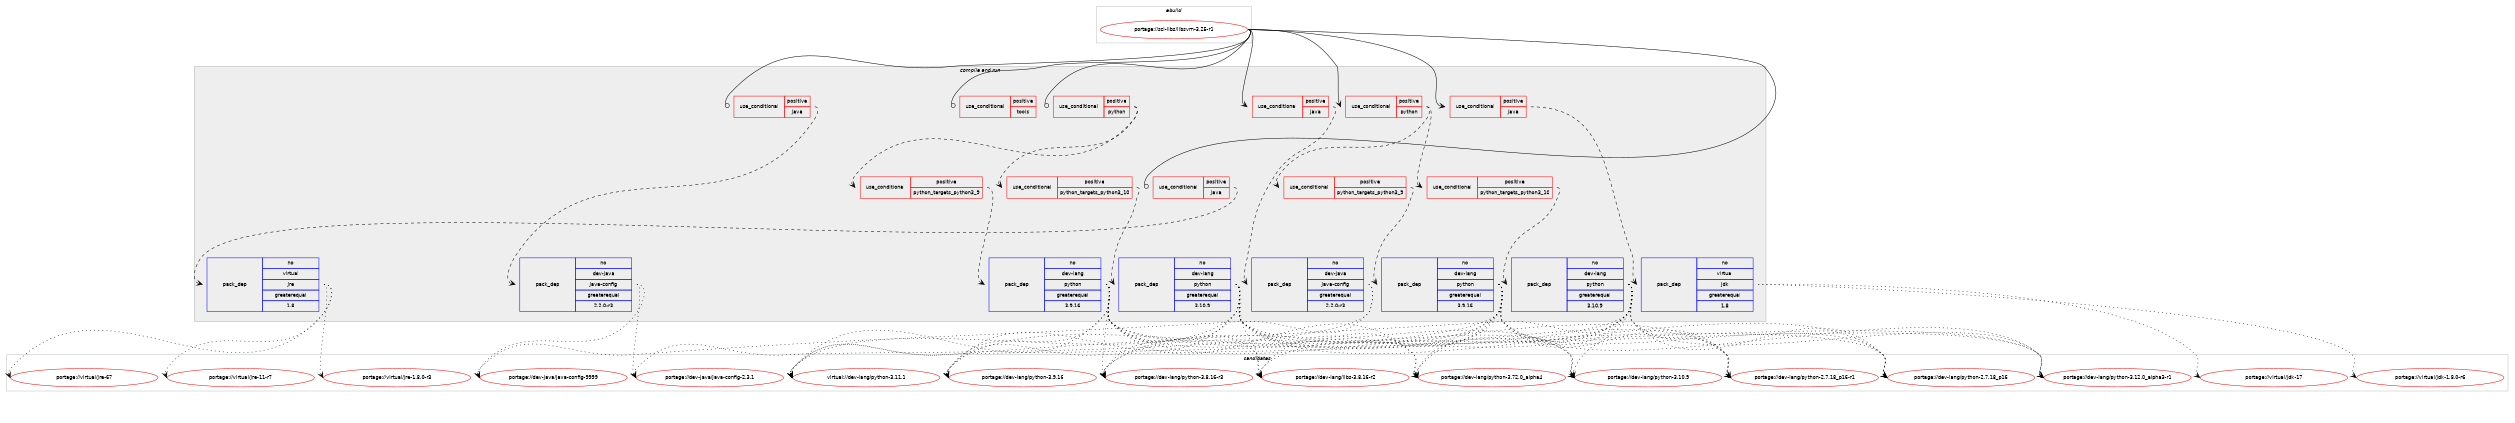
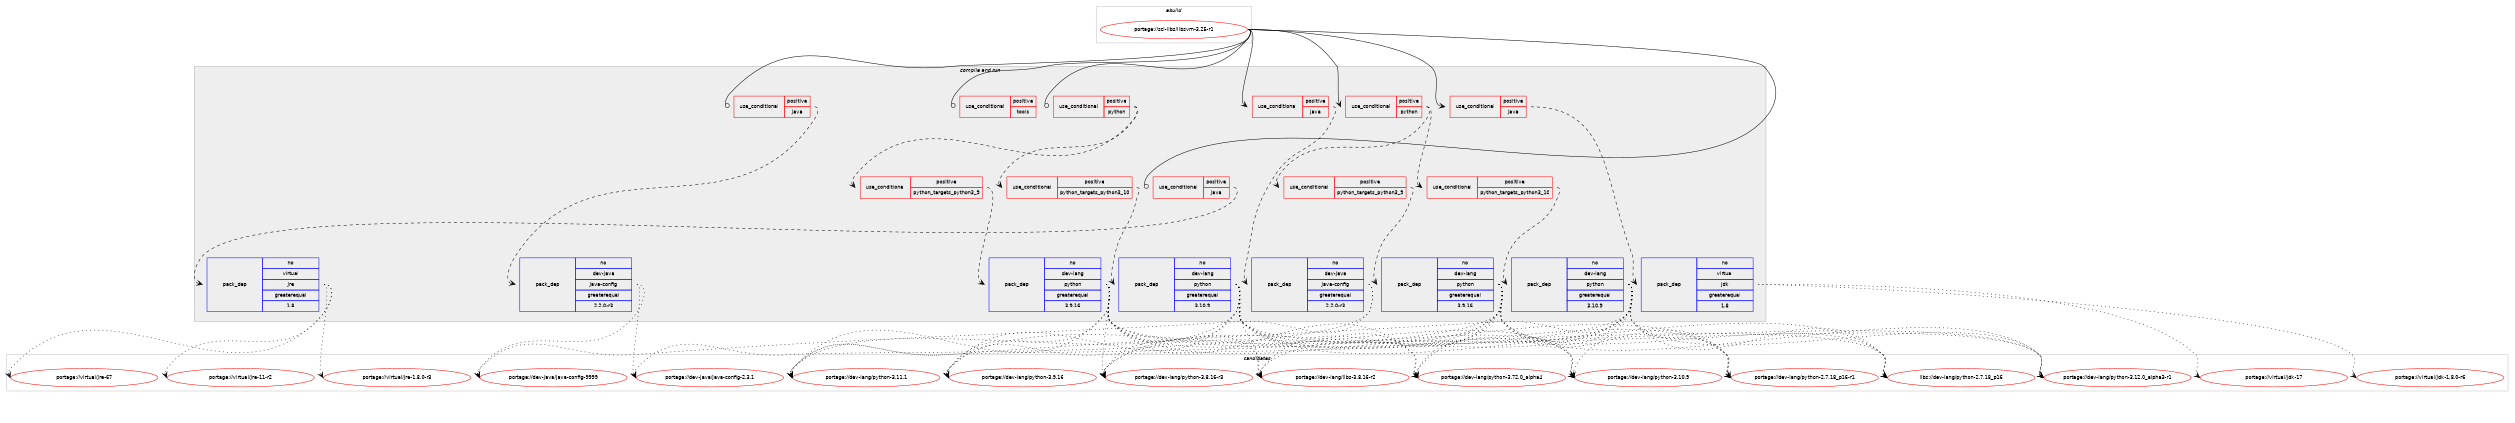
(241, 378) -> (241, 378)
(866, 378) -> (866, 378)
(1961, 378) -> (1961, 378)
